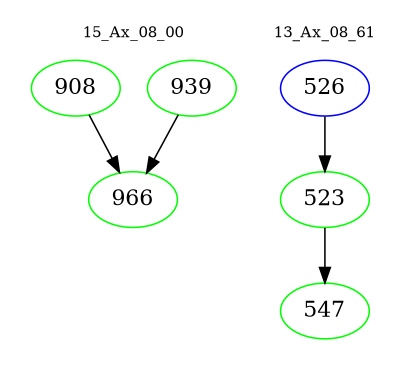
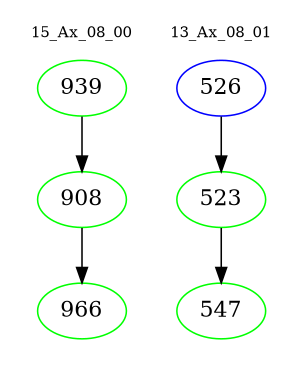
(325, 33) -> (221, 33)
(166, 137) -> (82, 136)
